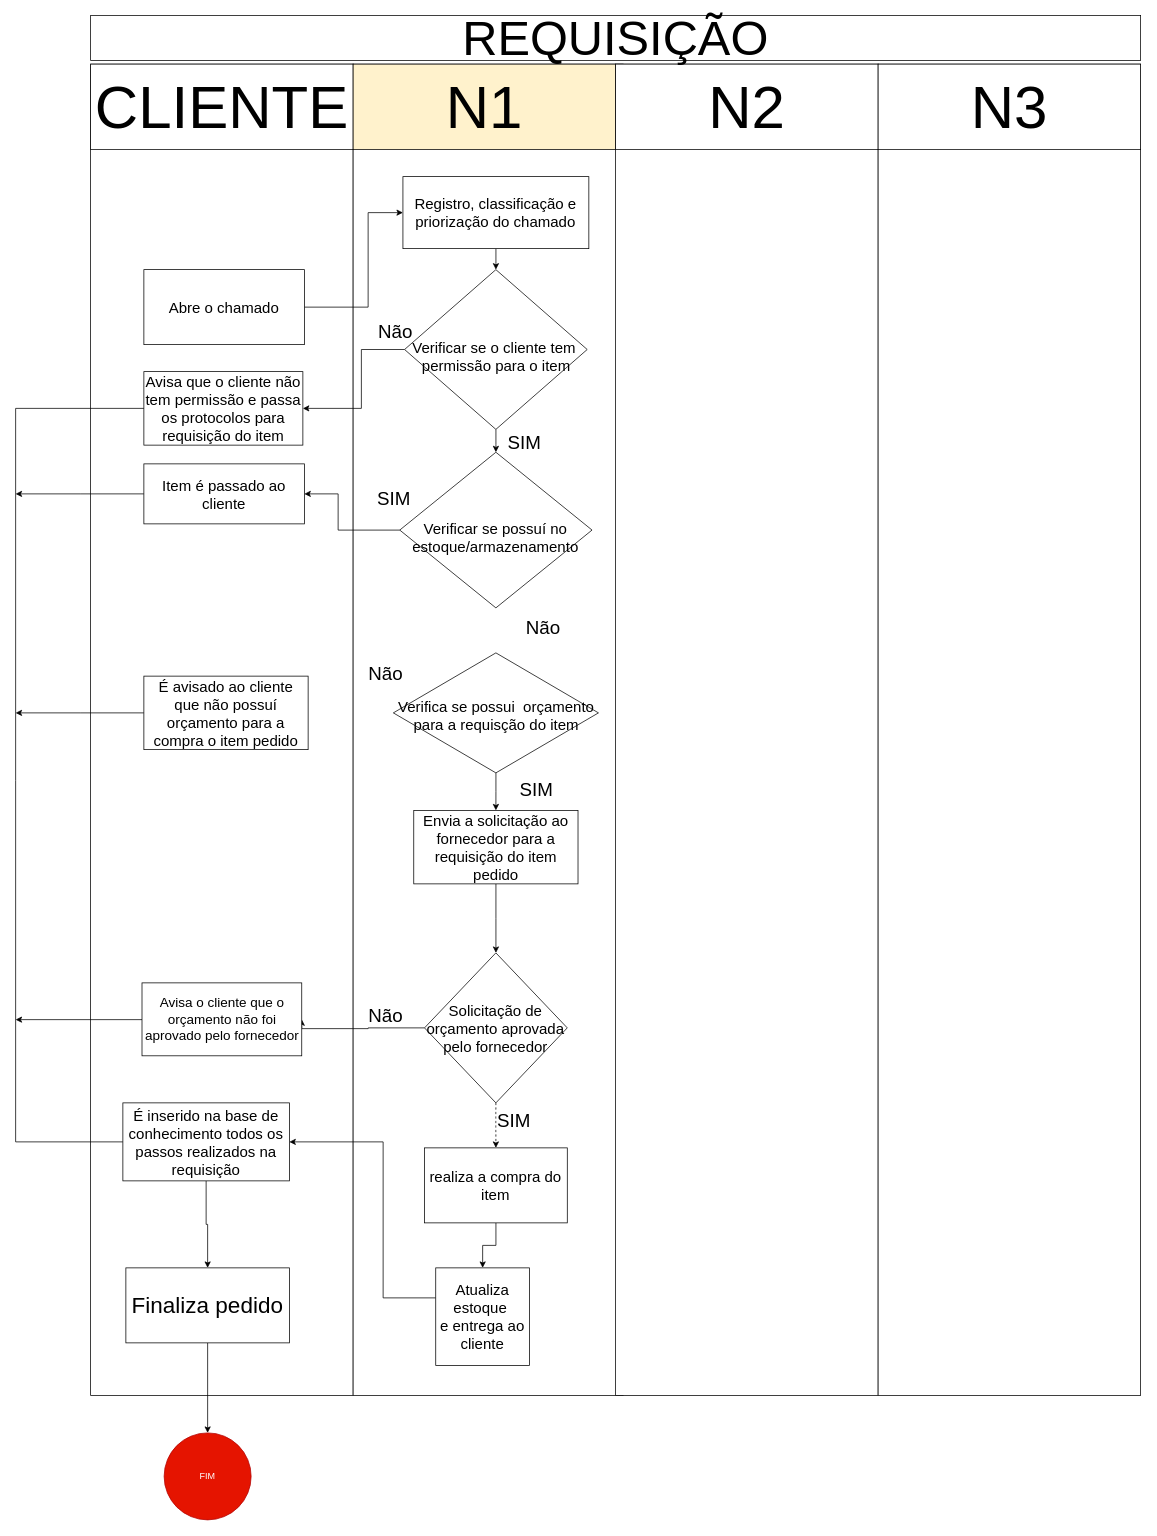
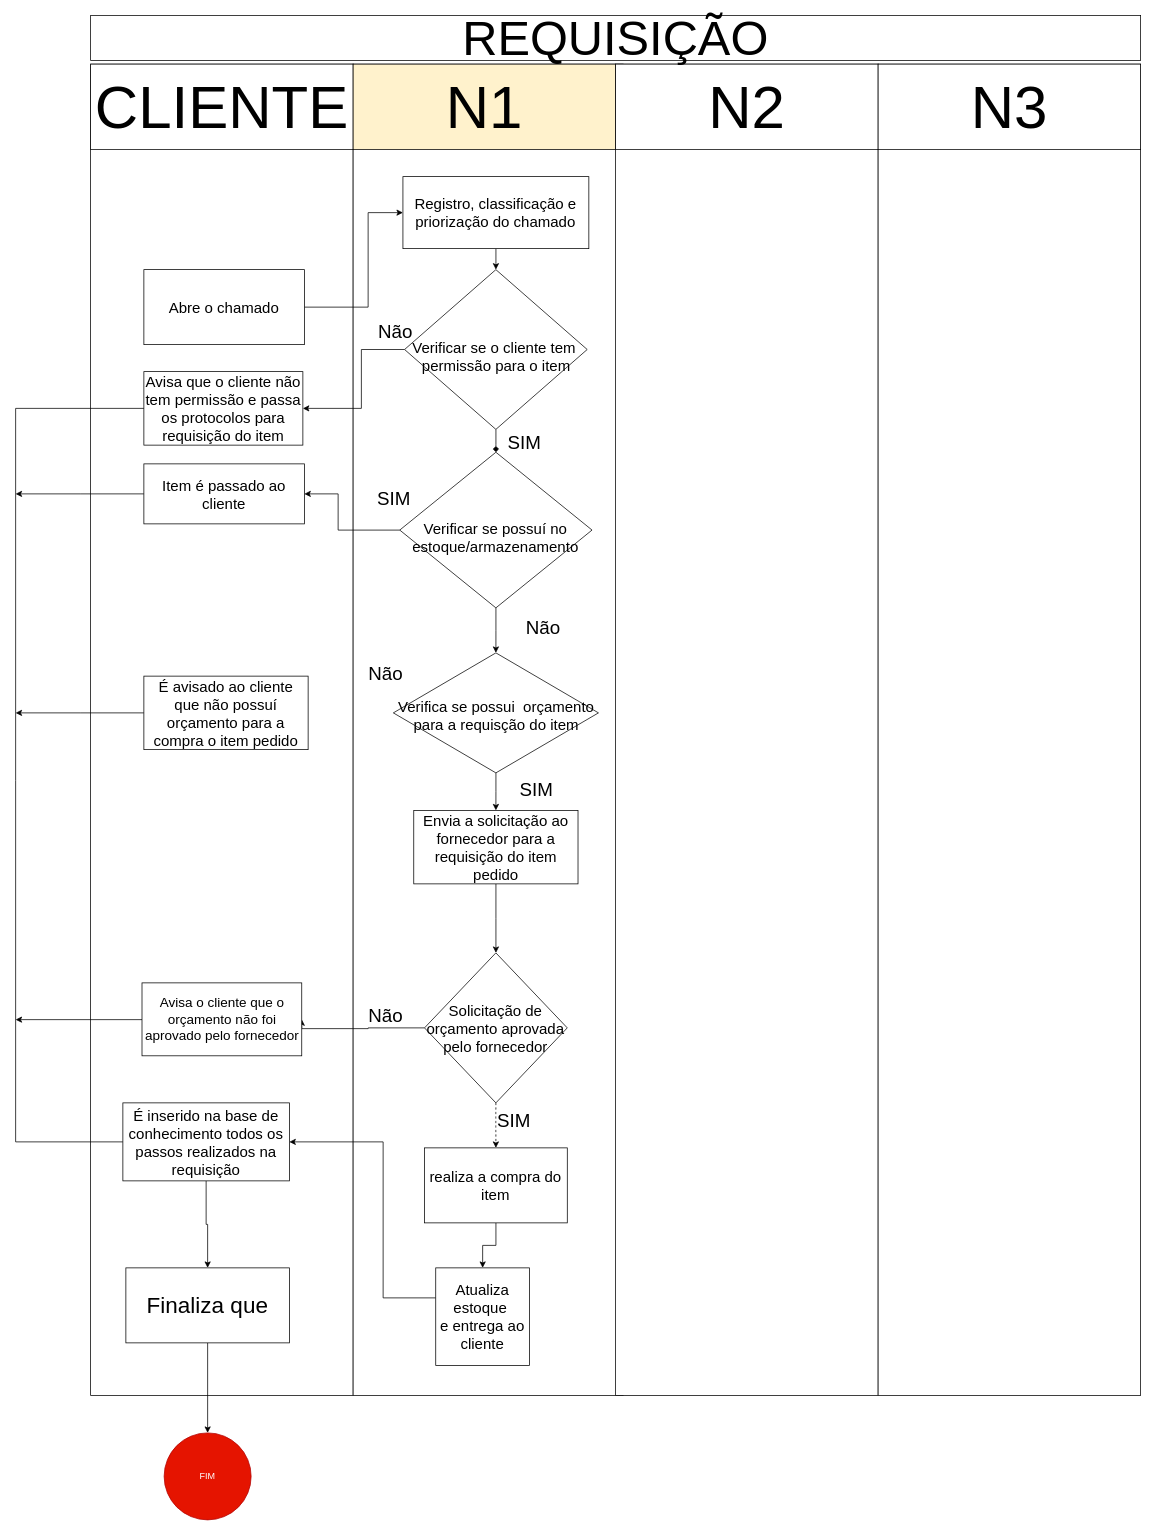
(496, 445) -> (496, 445)
none -> (496, 646)
(207, 1305) -> (207, 1305)
